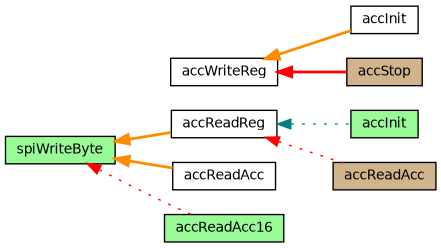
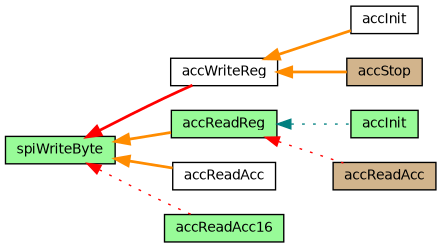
(319, 72) -> (319, 72)
none -> (146, 107)
(224, 124) -> (224, 124)
